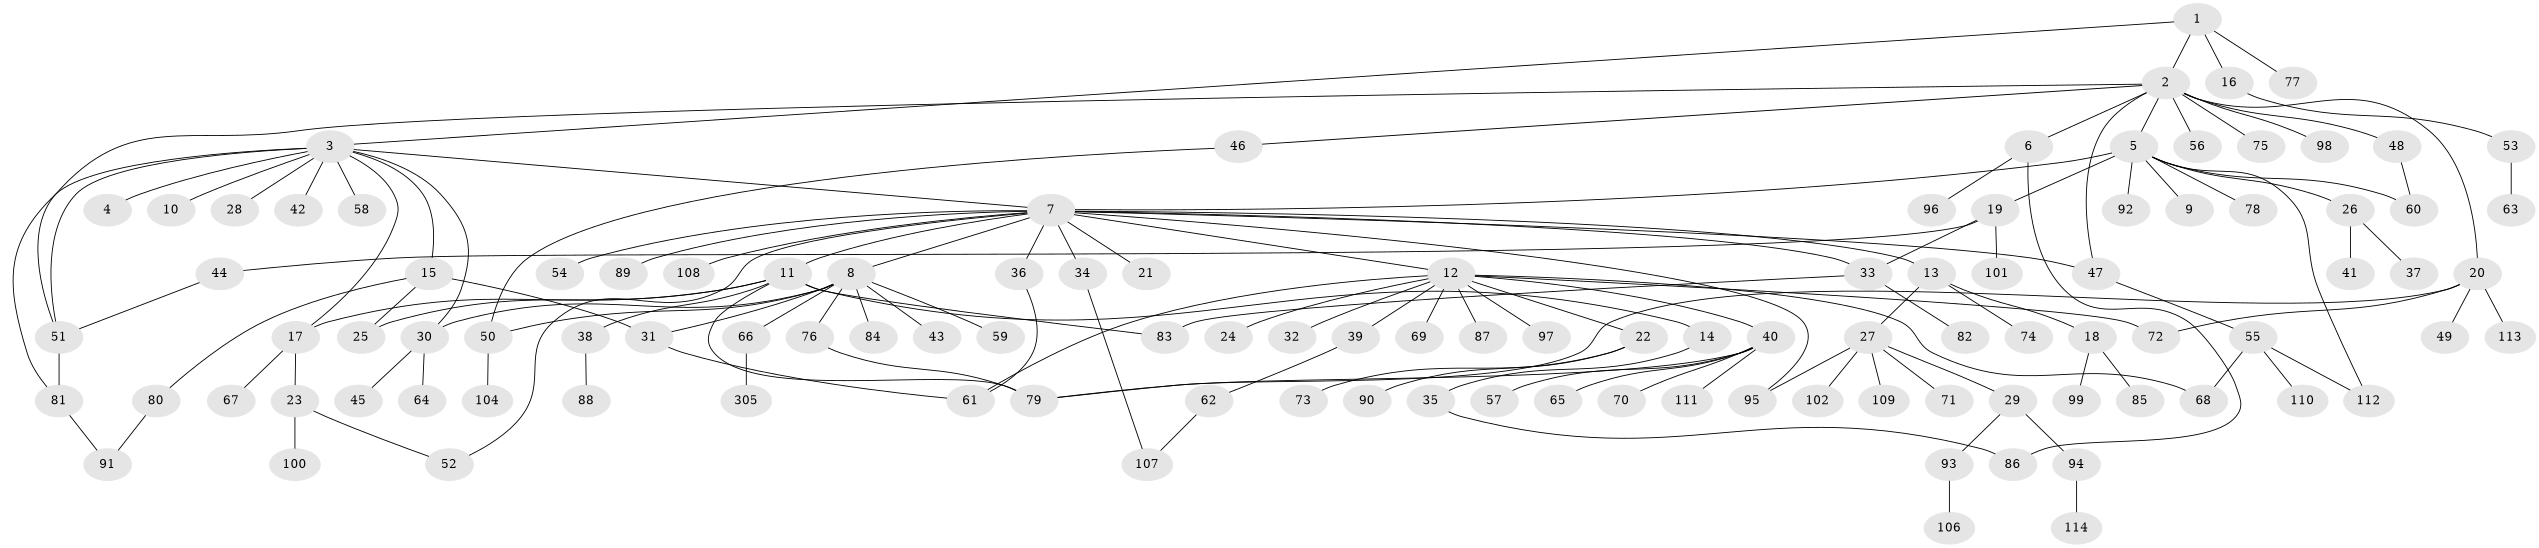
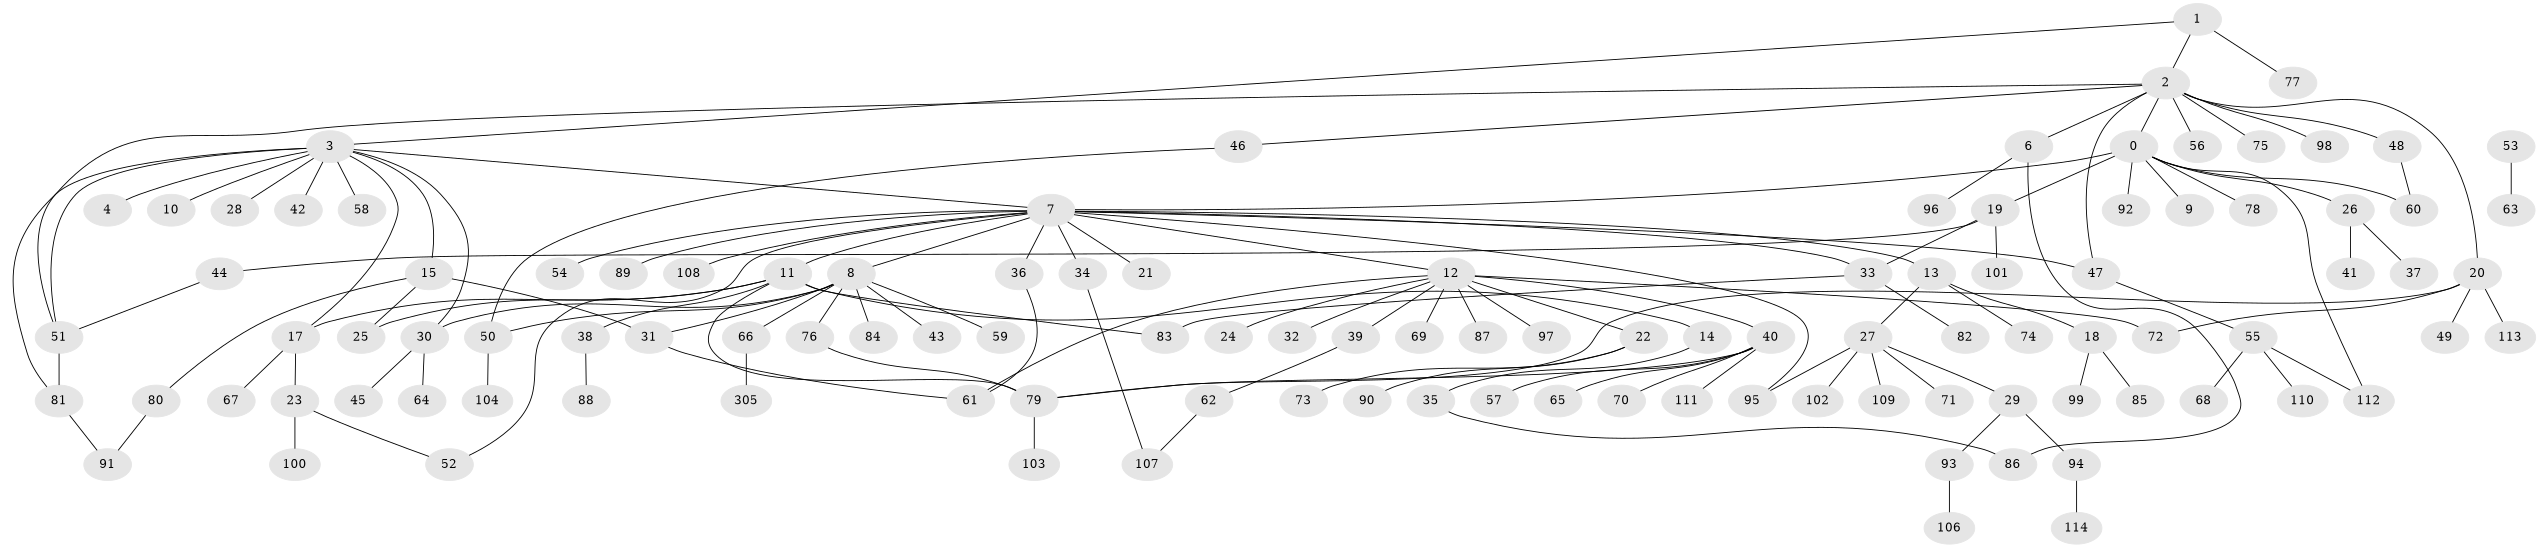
(2229, 83) -> none
(2134, 147) -> (2134, 147)
(1840, 305) -> none
none -> (1034, 465)
